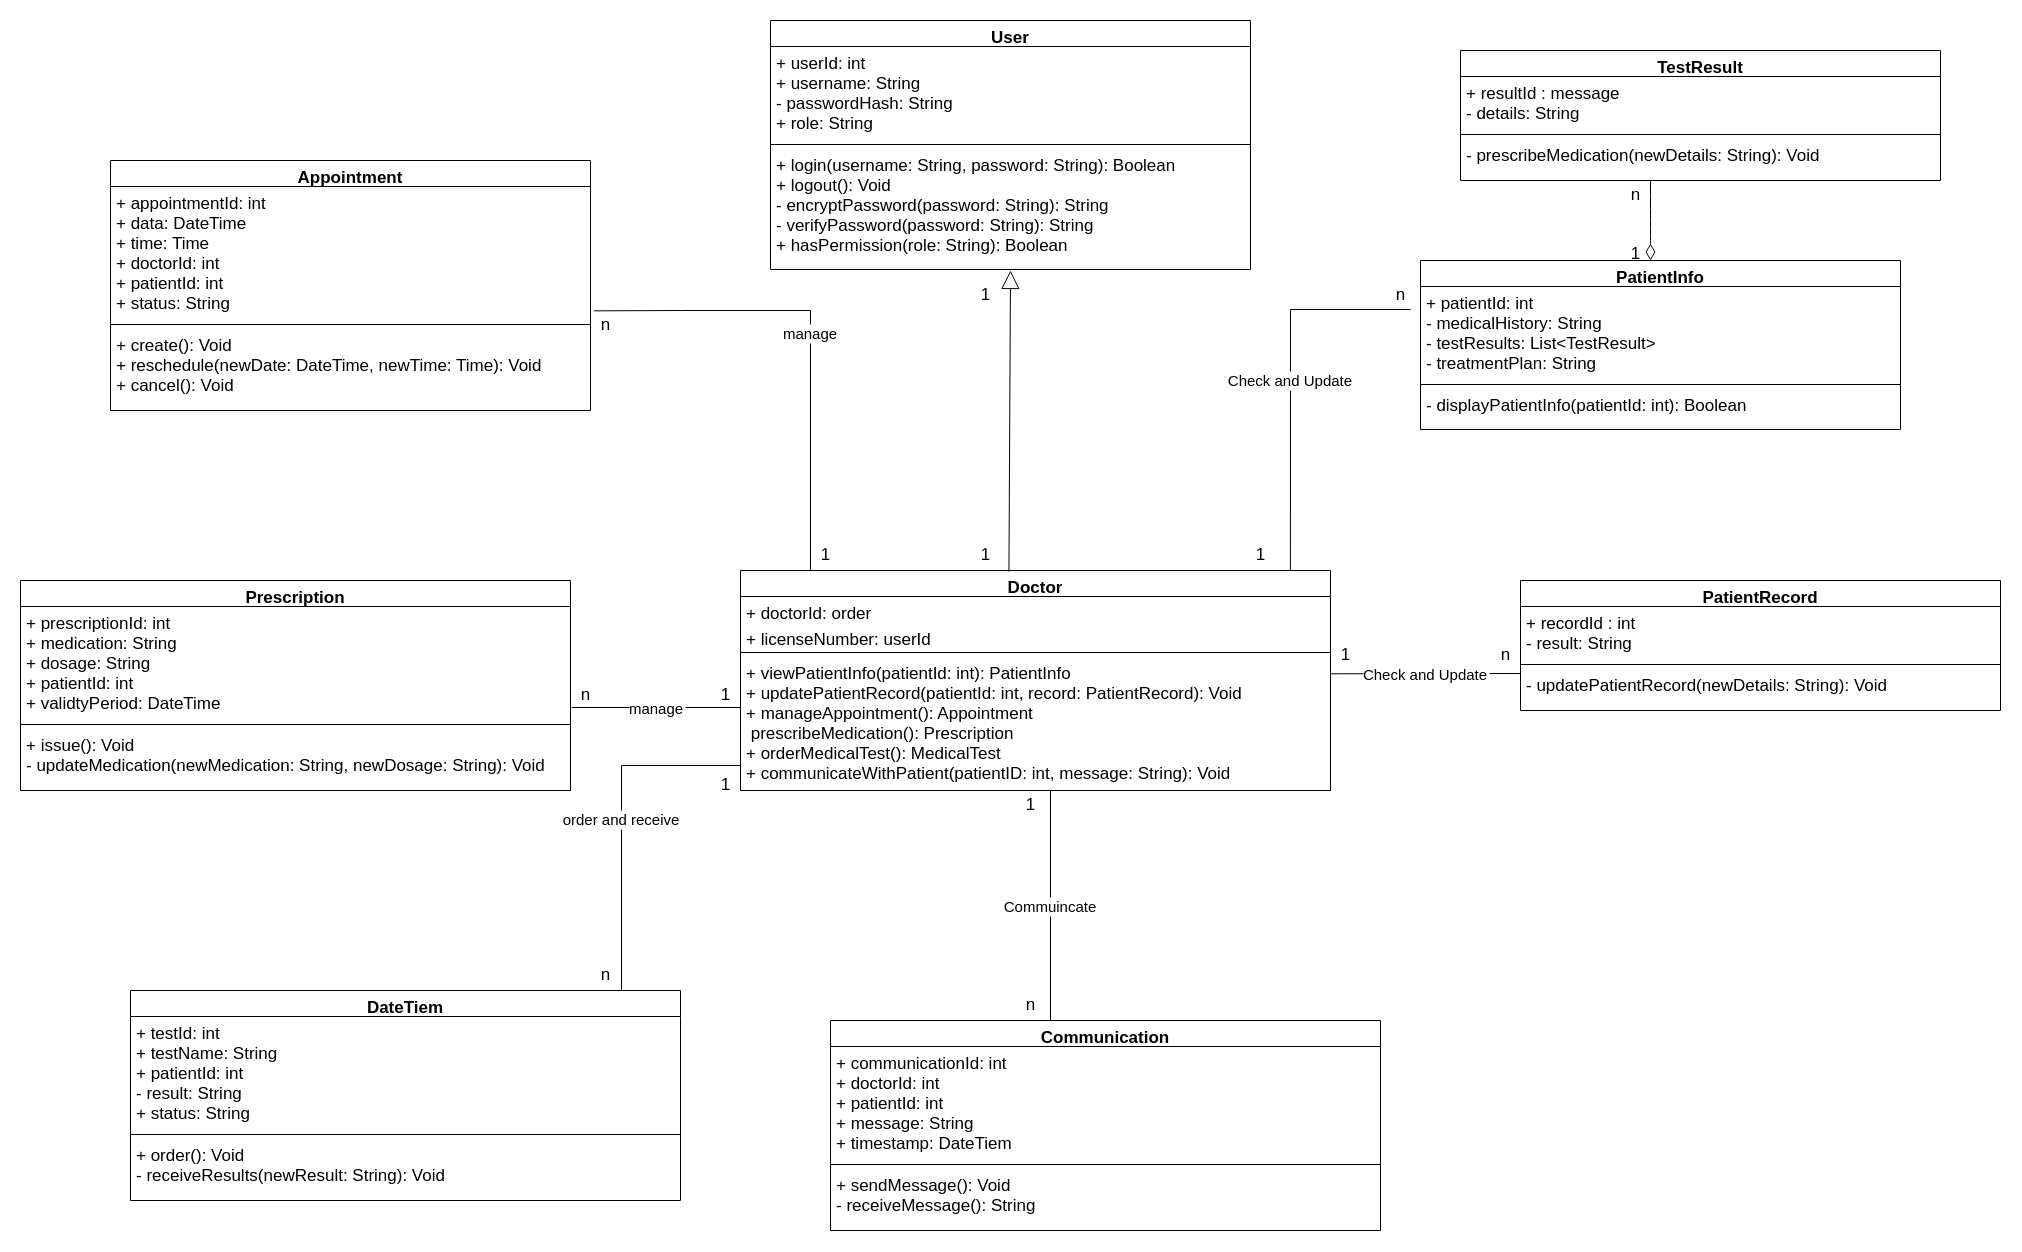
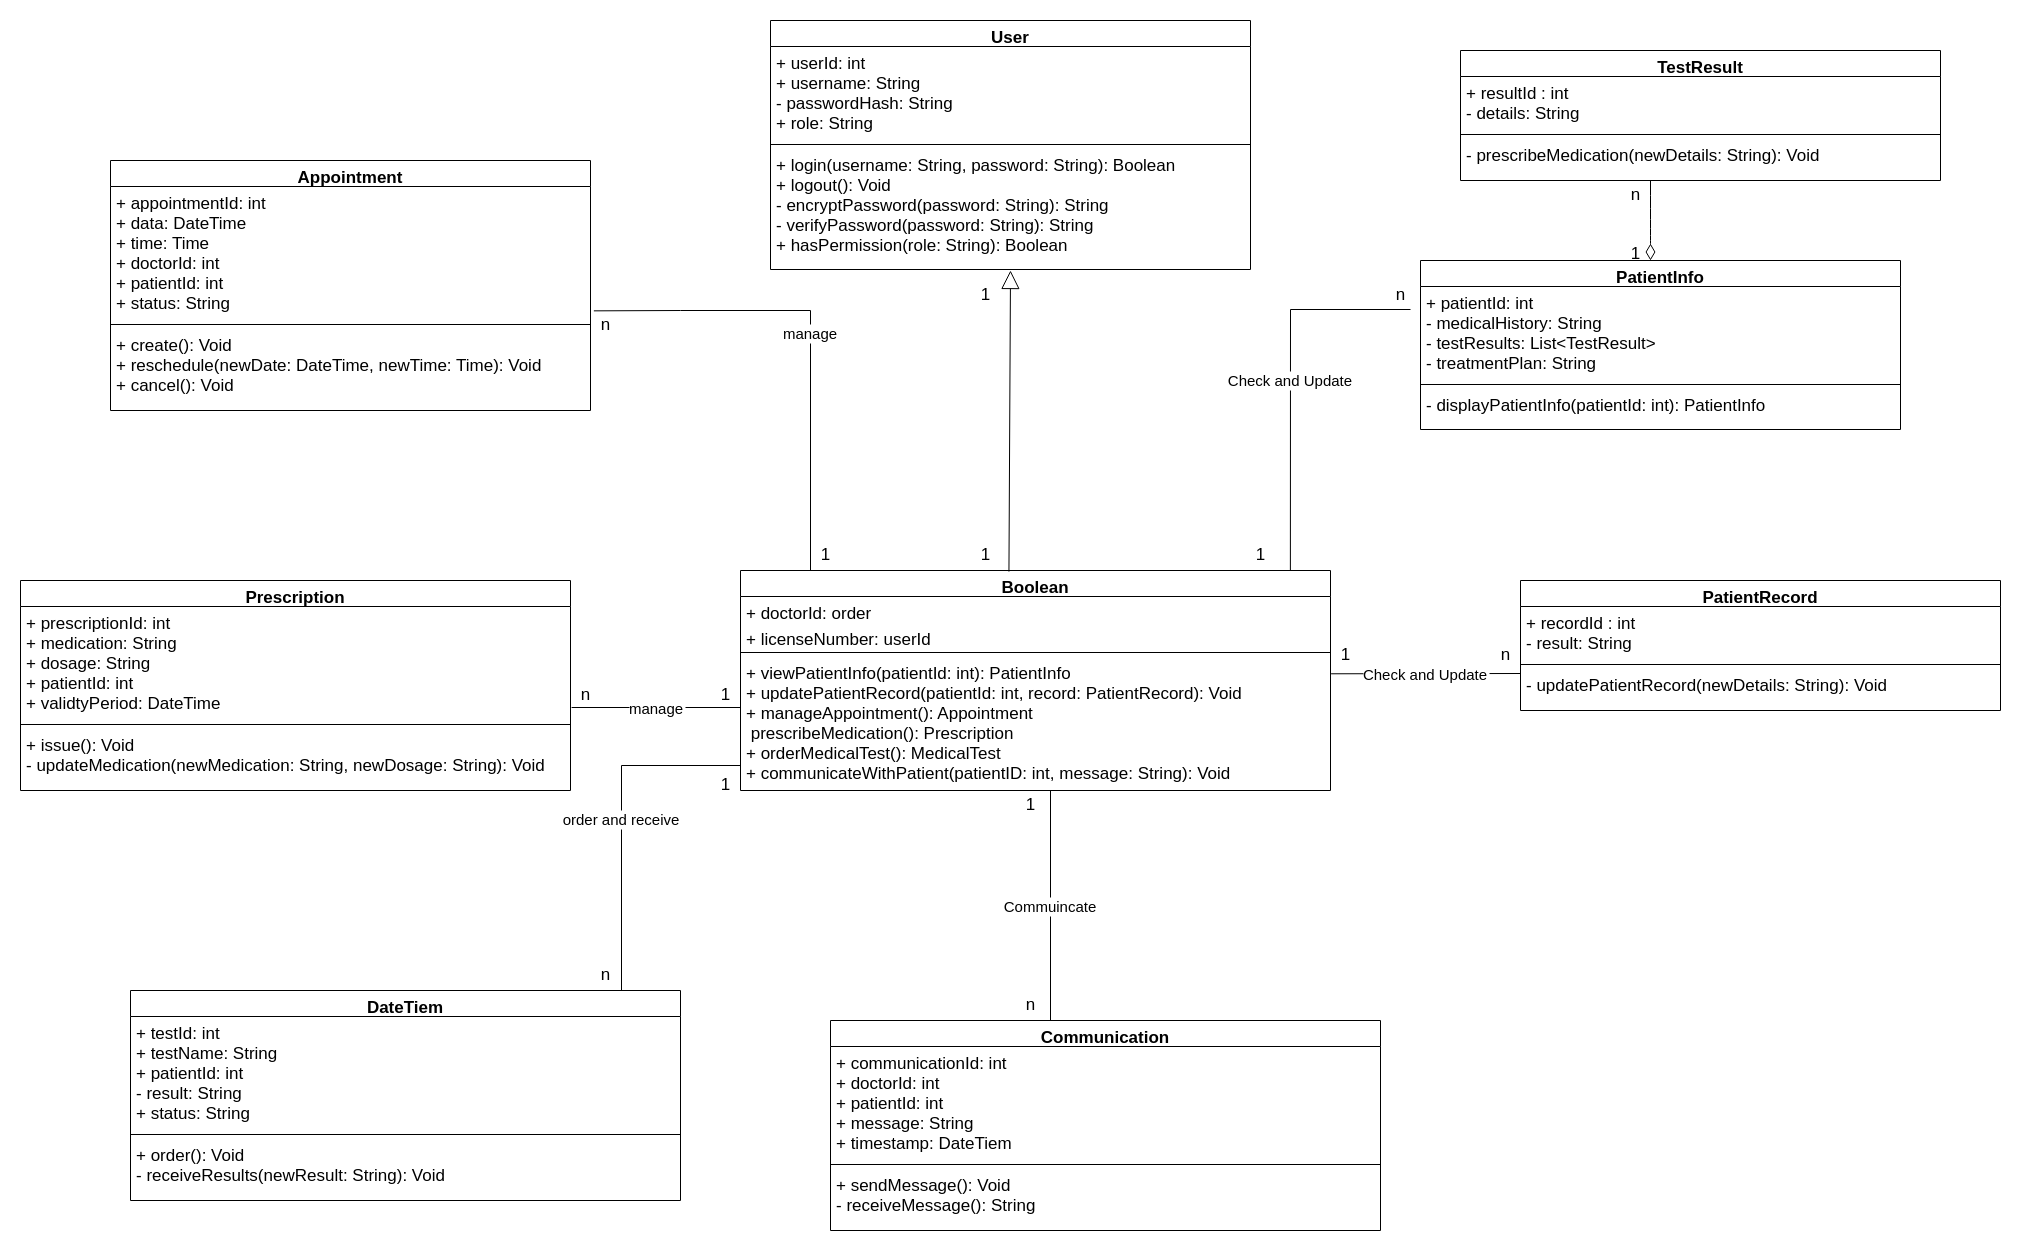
(1552, 93) -> (1531, 93)
(1616, 405) -> (1635, 405)
(1035, 587) -> (1035, 587)
